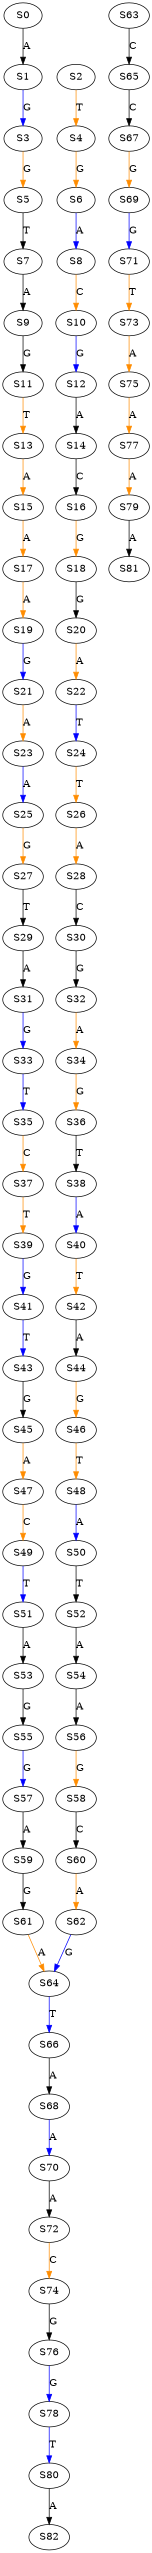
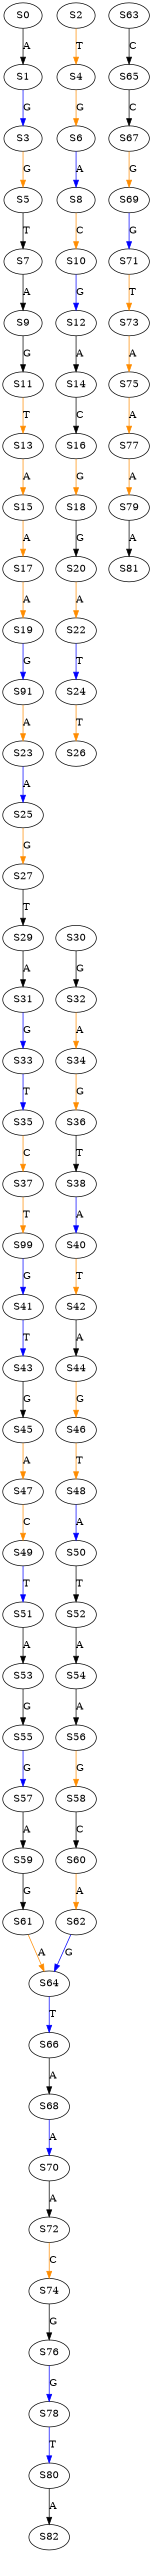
(23, 692) -> (23, 692)
(76, 877) -> none
(23, 1246) -> (23, 1246)
